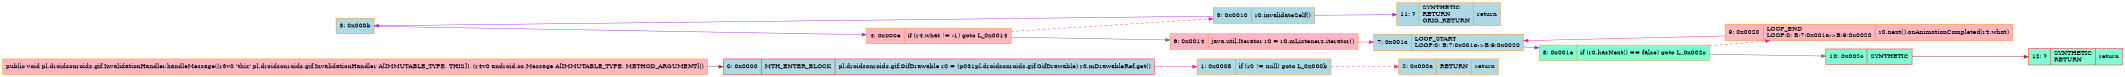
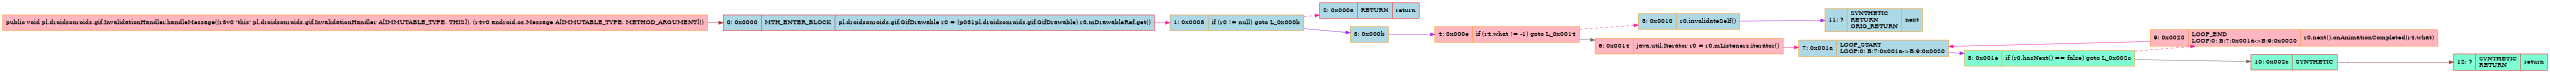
(1487, 14) -> (1912, 20)
(796, 21) -> (1325, 31)
(1449, 67) -> (1369, 11)
